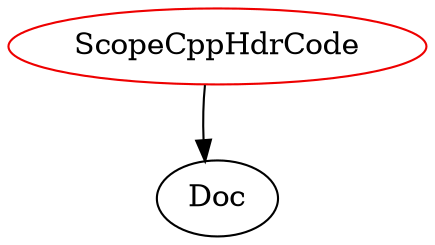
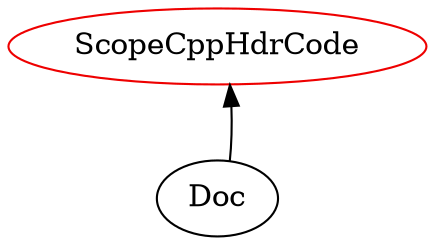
(203, 112) -> (232, 134)
